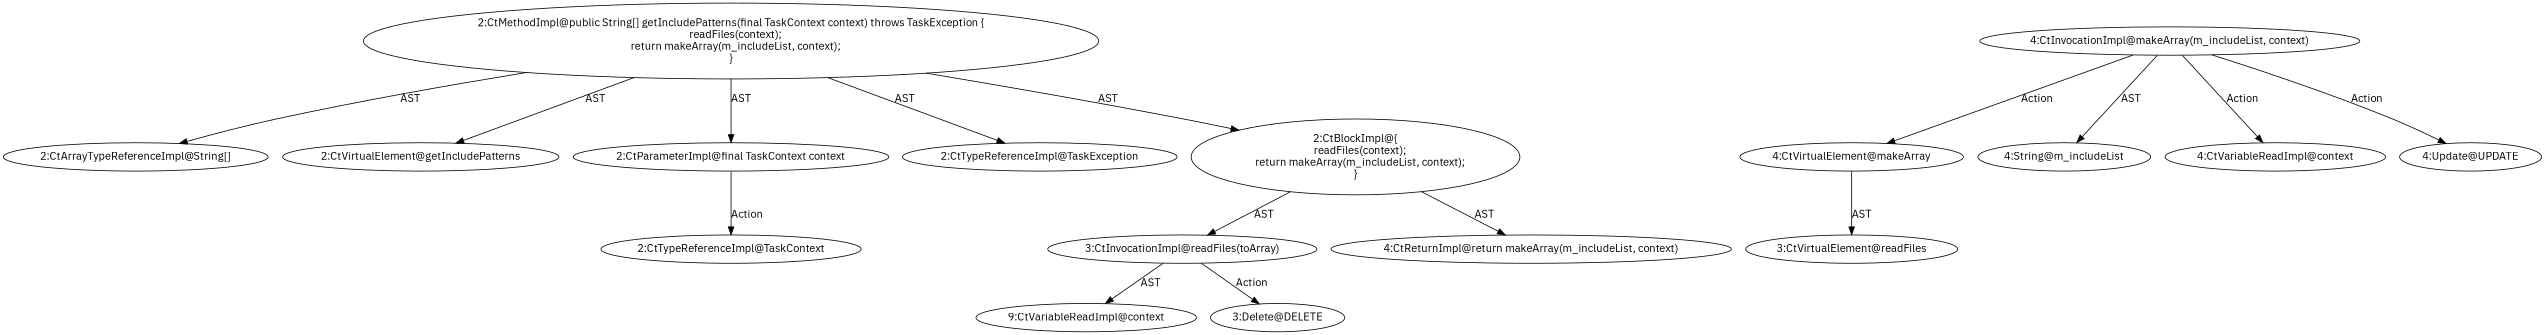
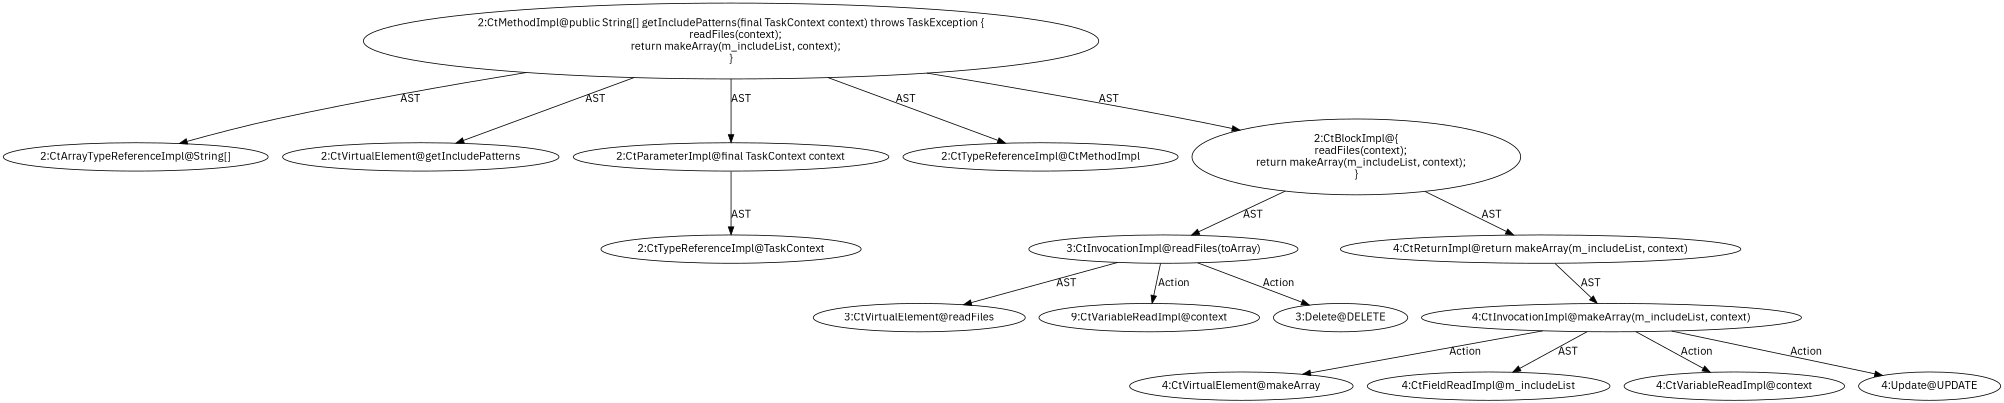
(1040, 157) -> (1041, 157)
(2064, 157) -> (1489, 386)
(1852, 199) -> (1044, 283)
(747, 215) -> (741, 215)
none -> (1573, 281)
(1151, 283) -> (1174, 283)
